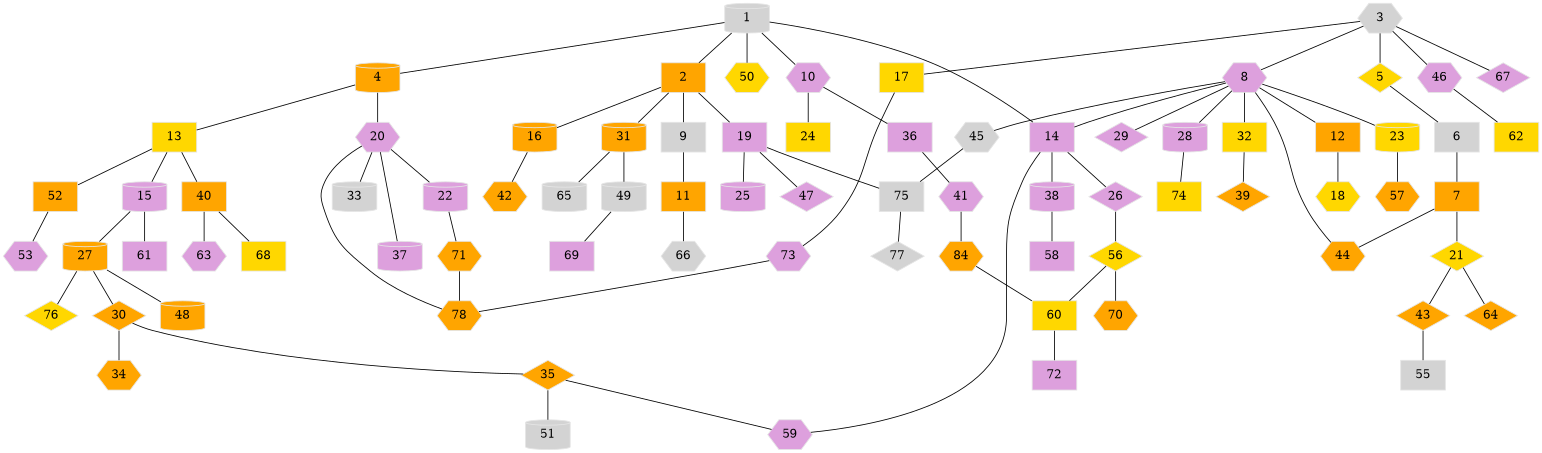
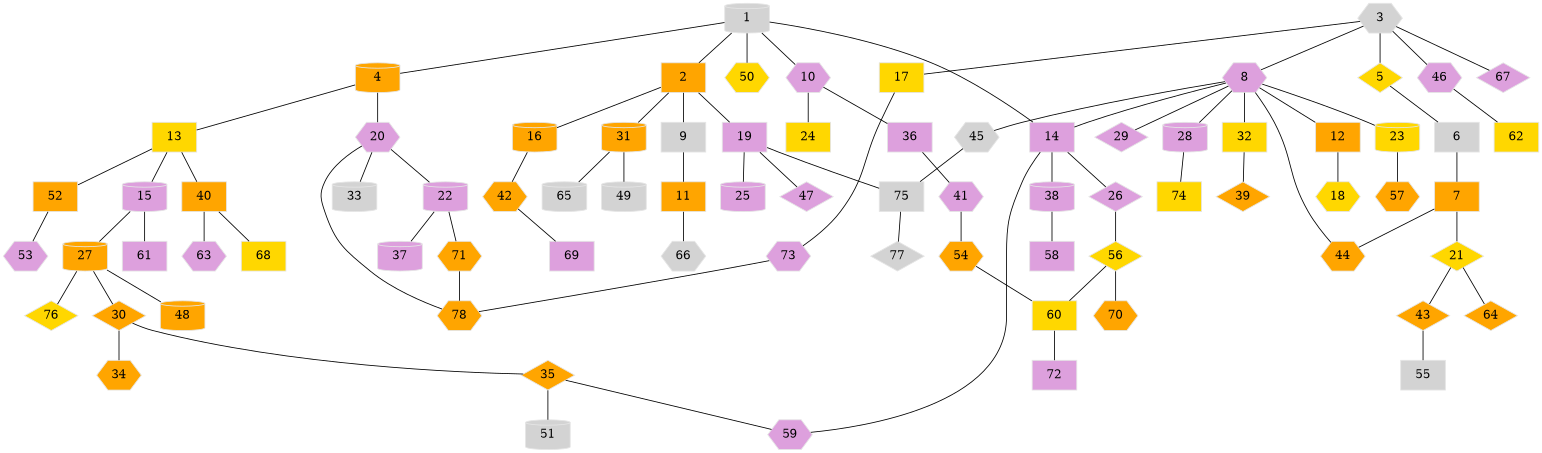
(389, 197) -> (423, 227)
(598, 227) -> (537, 225)
(961, 256) -> (961, 256)
